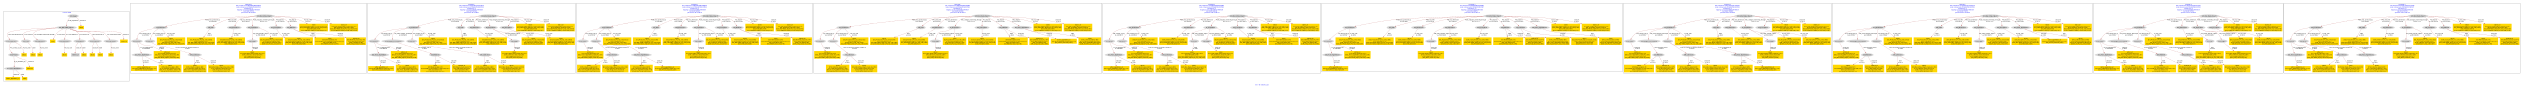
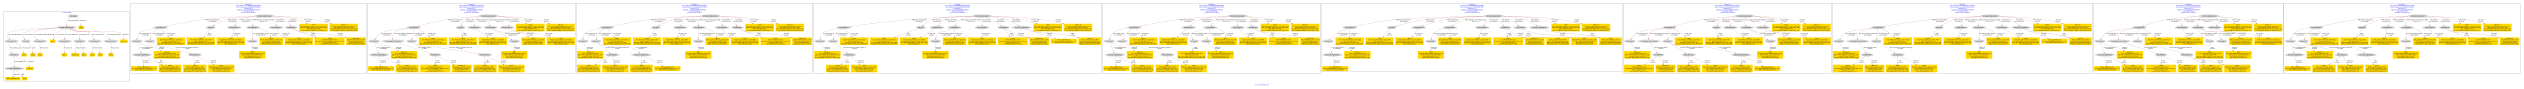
(75, 55) -> (75, 55)
